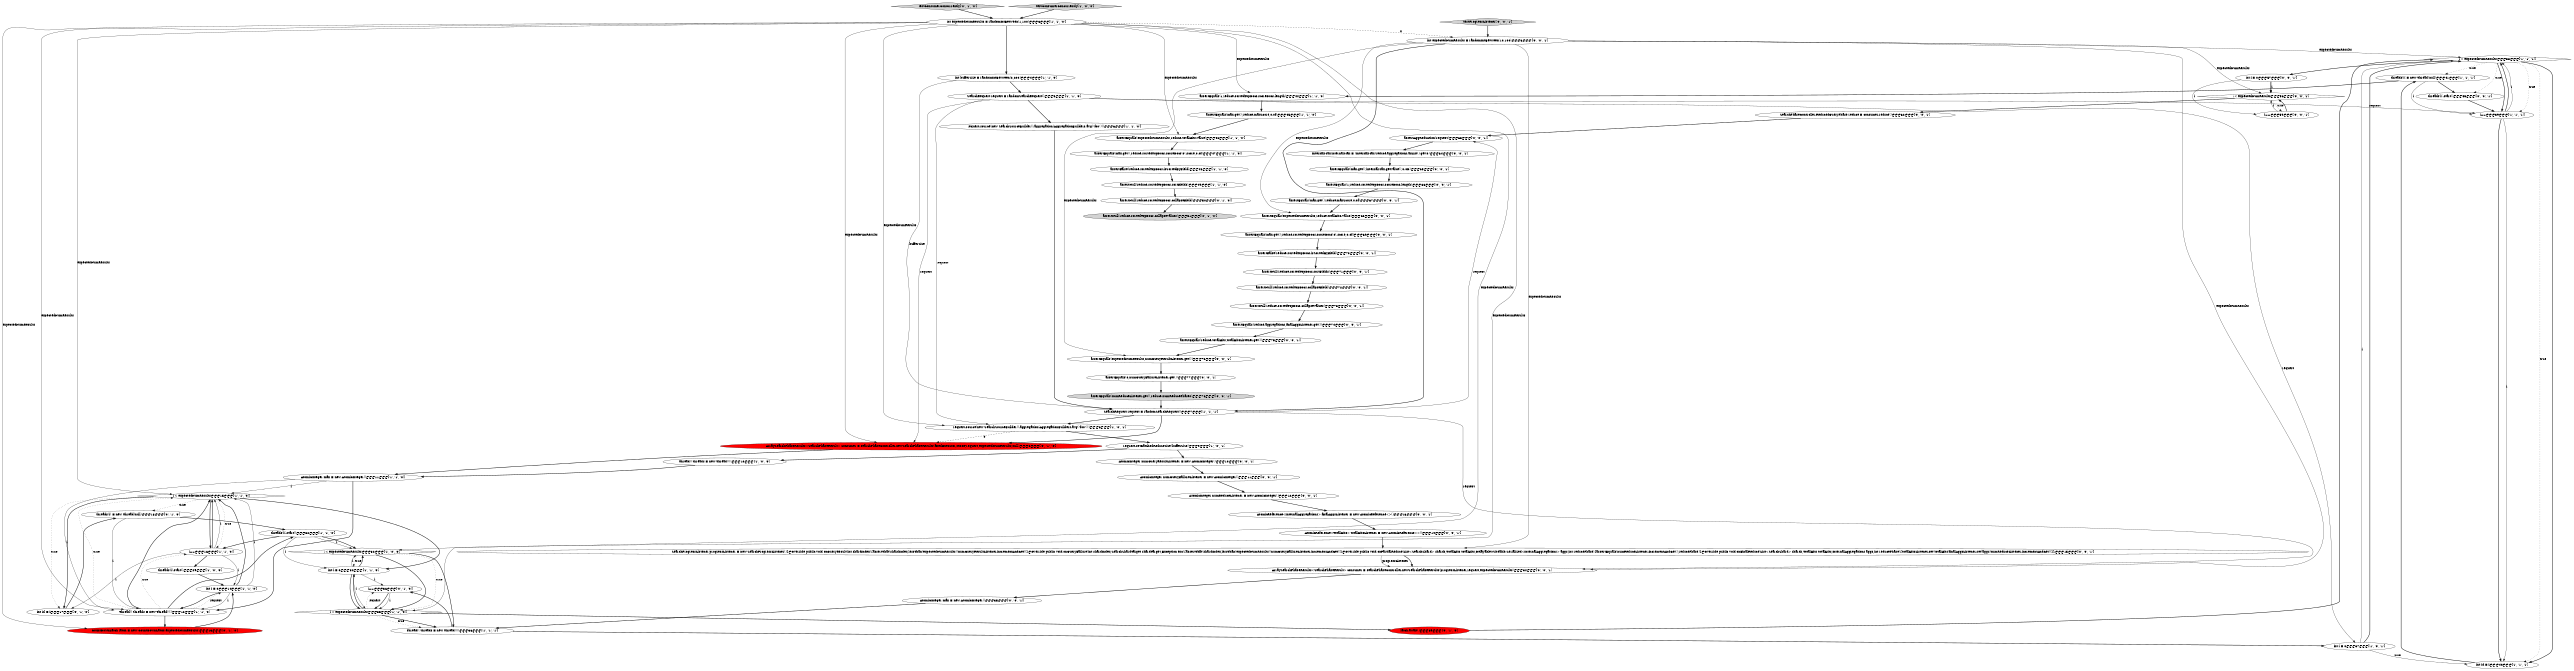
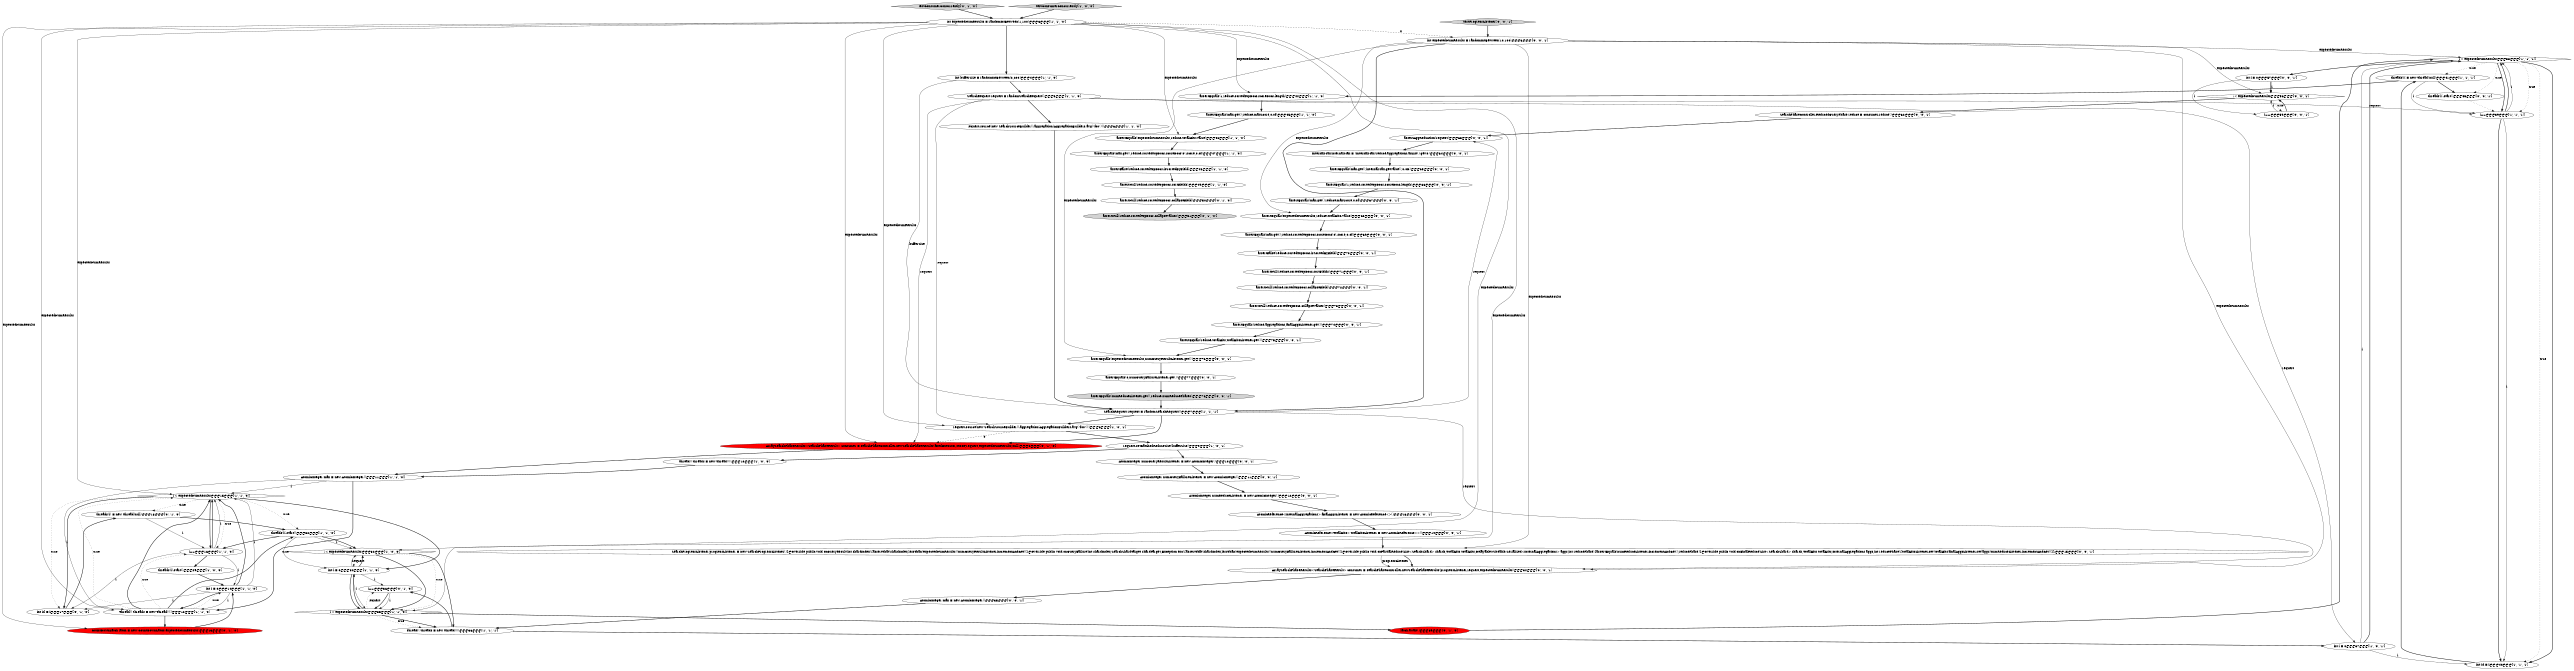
(2480, 105) -> (2480, 105)
none -> (268, 509)
(286, 552) -> (286, 552)
(358, 561) -> (358, 561)
(113, 566) -> (174, 533)
none -> (148, 600)
(216, 601) -> (216, 601)
(2398, 656) -> (2398, 656)
